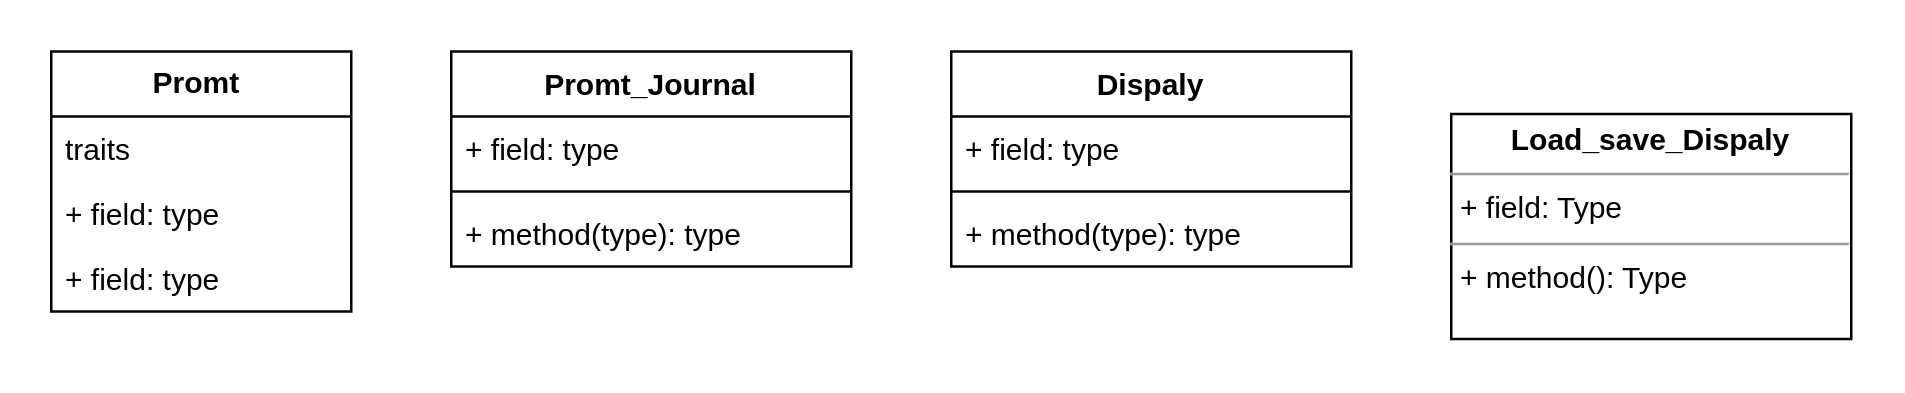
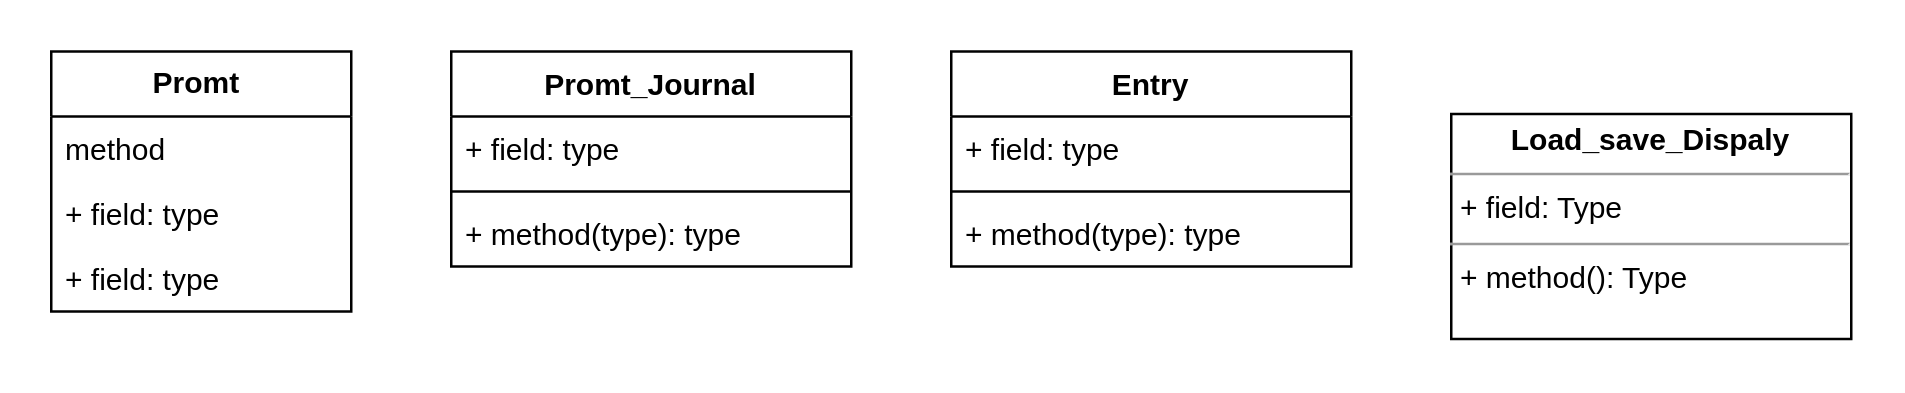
(1151, 87) -> (1151, 87)
(113, 152) -> (117, 152)
